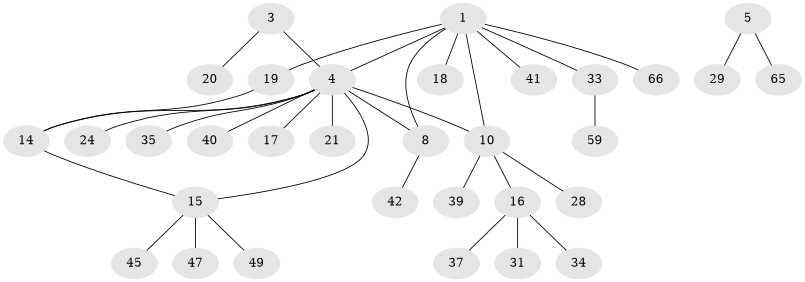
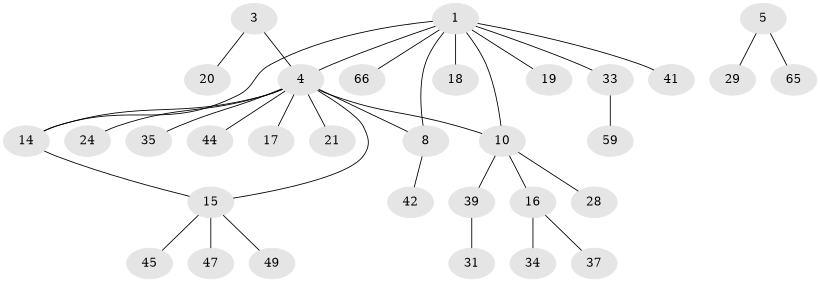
(202, 105) -> (244, 91)
(210, 141) -> (210, 141)
(518, 233) -> (472, 233)
